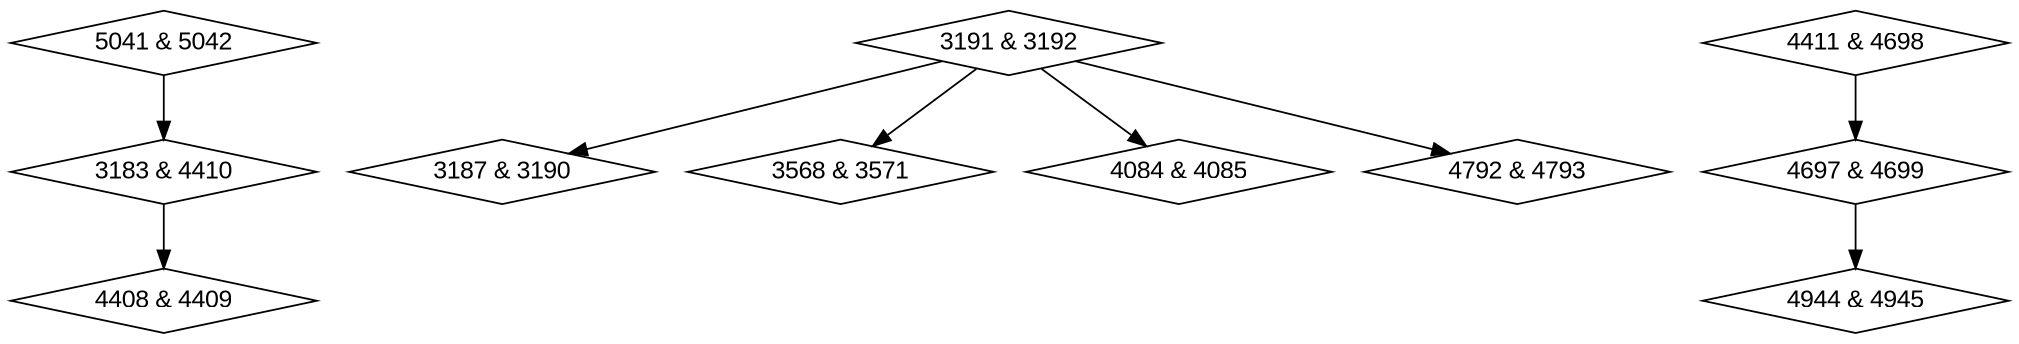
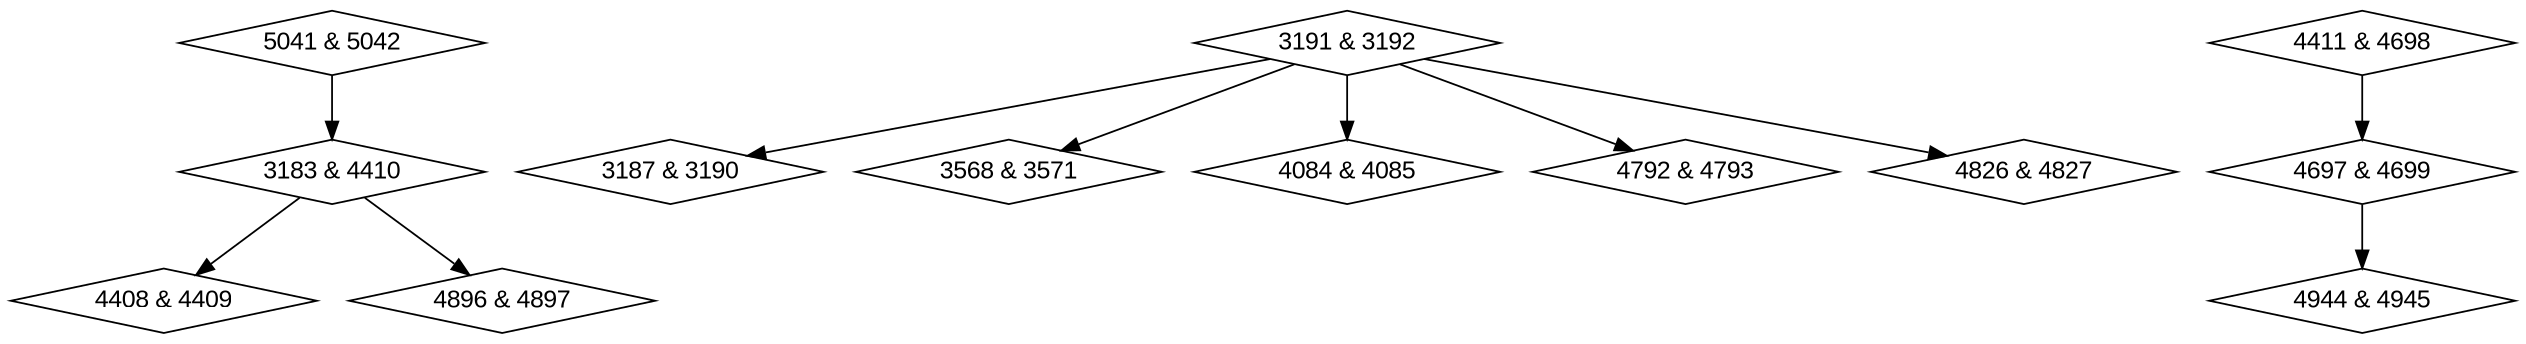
none -> (2024, 172)
none -> (502, 301)
